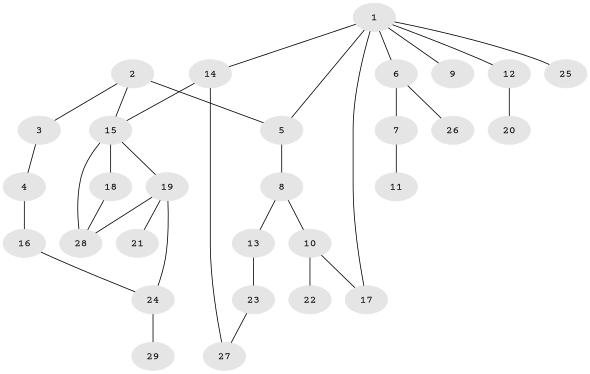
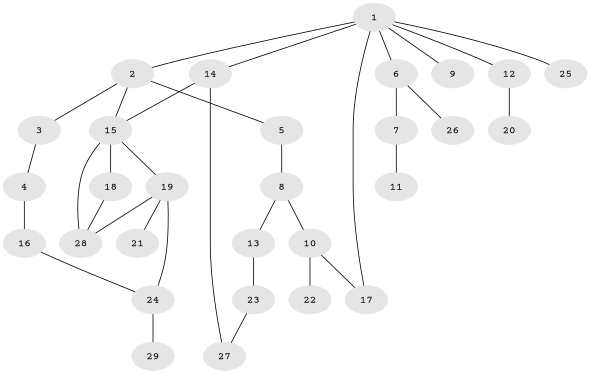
(328, 74) -> (253, 43)
